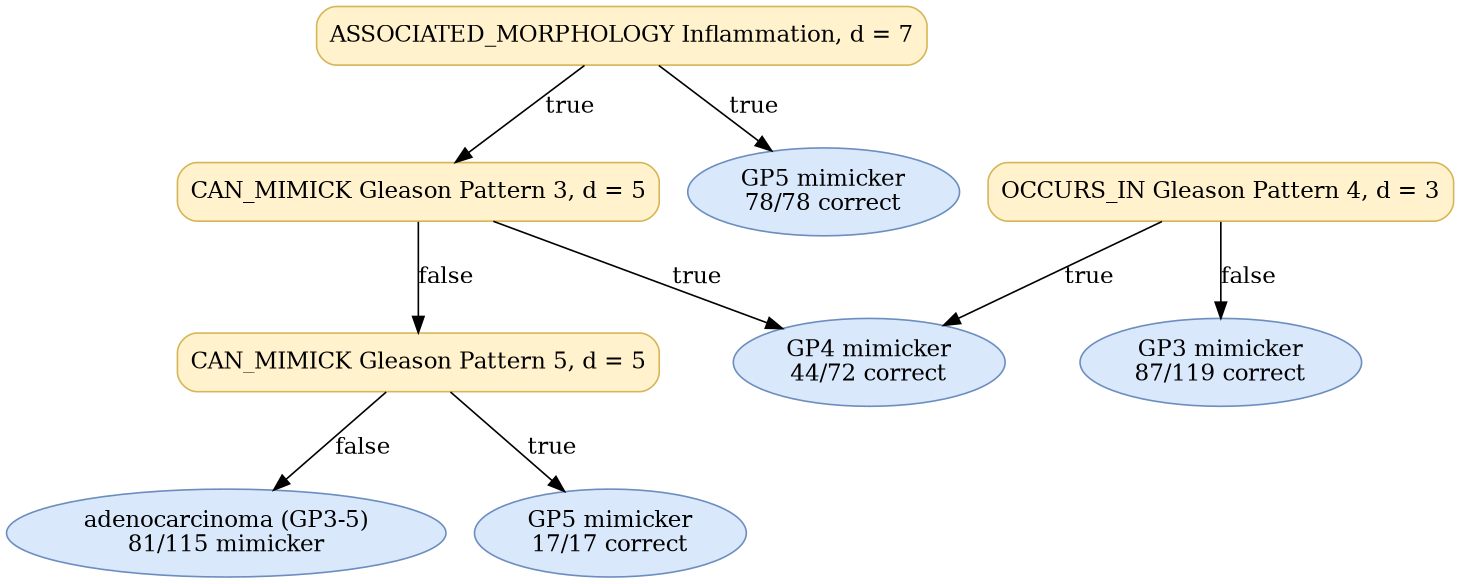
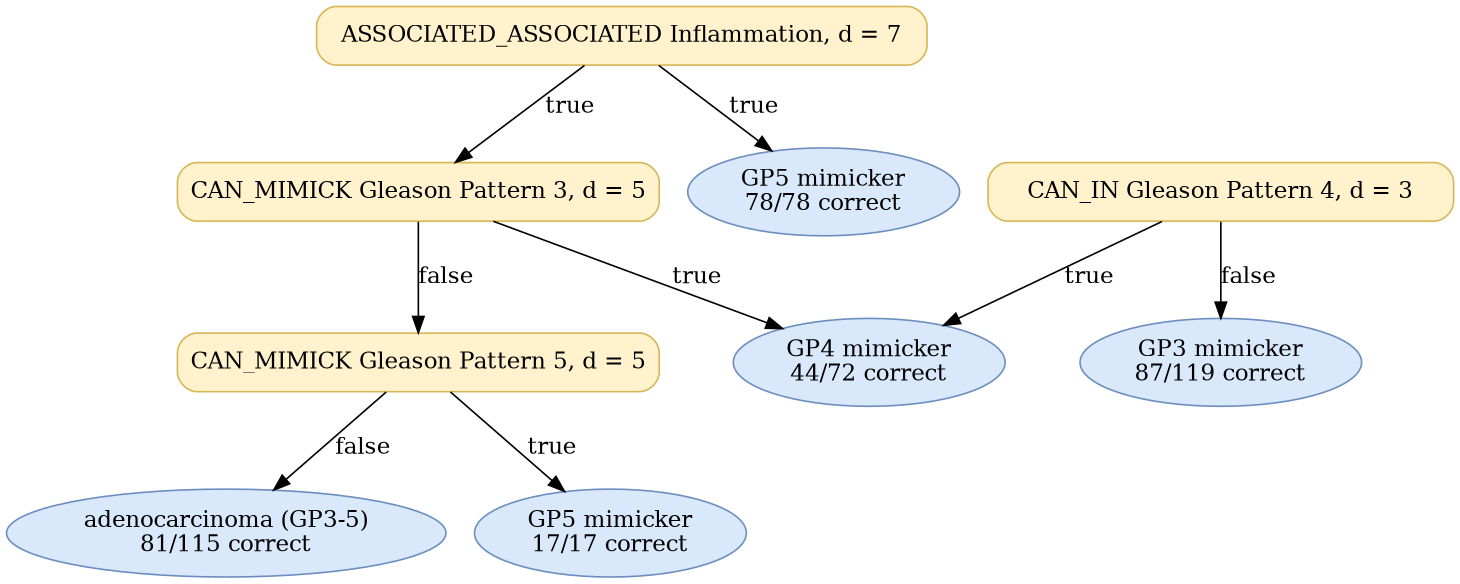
(622, 36) -> (622, 36)
(1221, 192) -> (1221, 192)
(226, 544) -> (226, 544)
